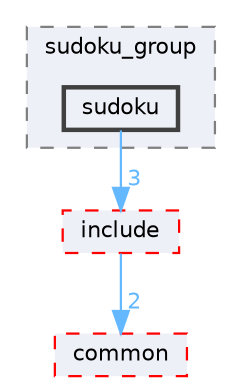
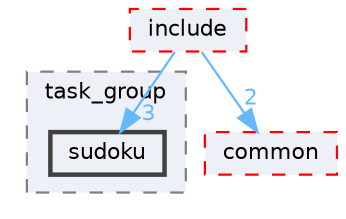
(121, 48) -> (106, 93)
(121, 162) -> (152, 86)
